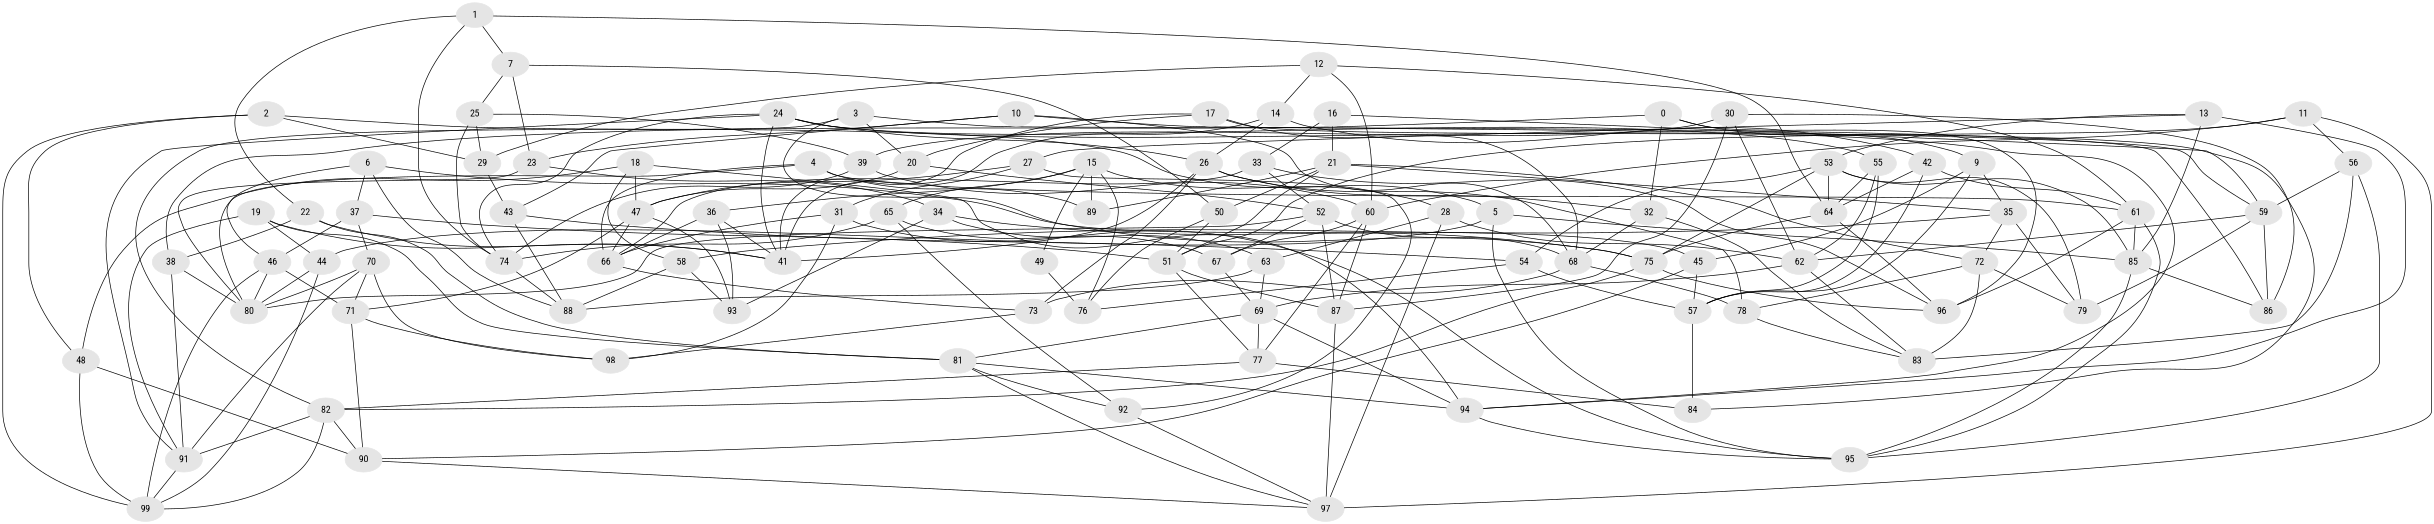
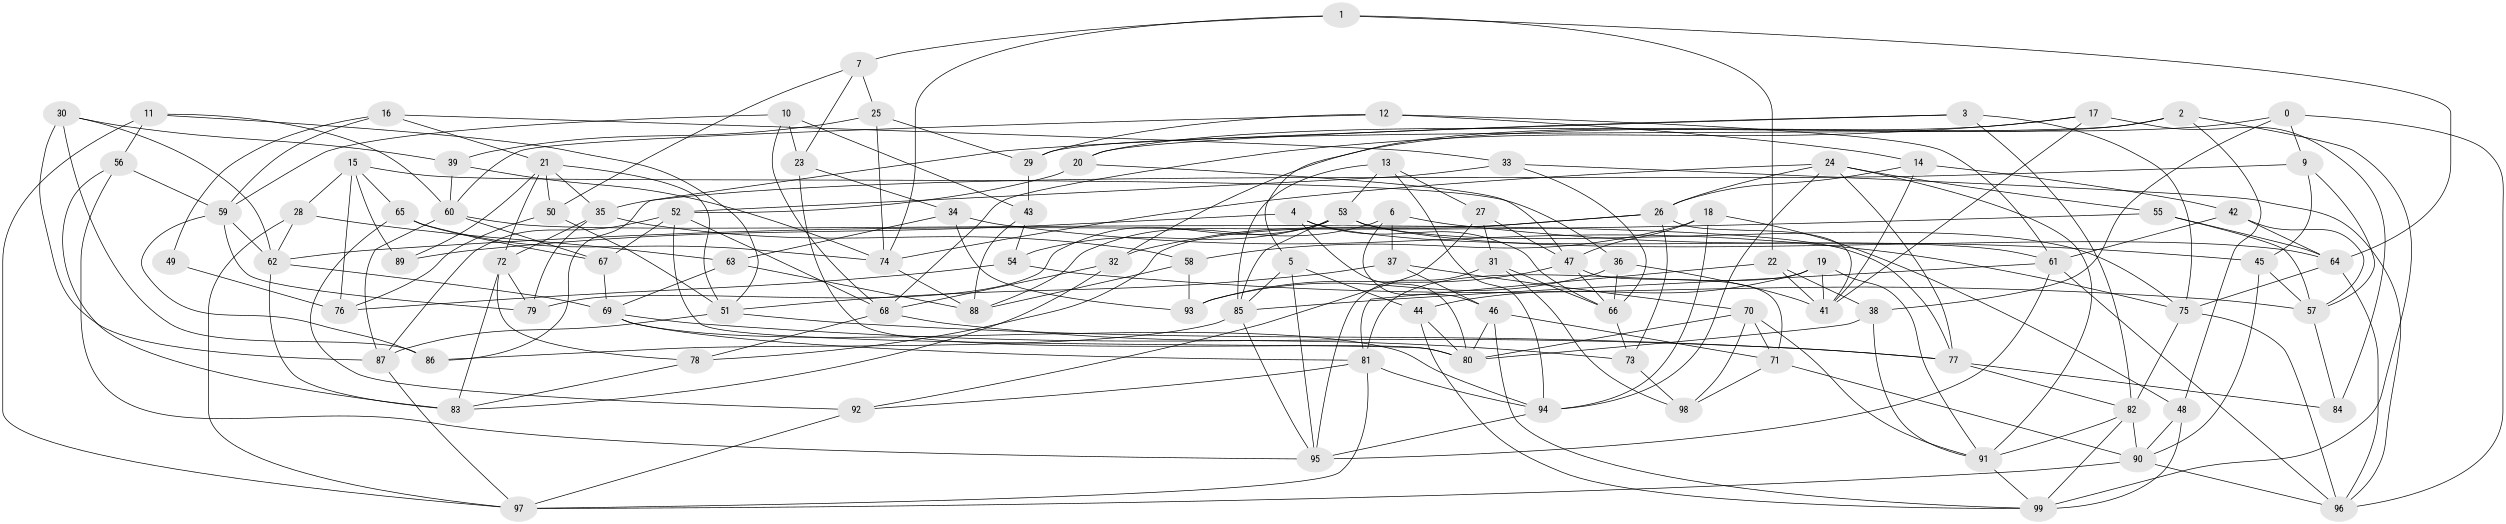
(761, 195) -> (1917, 261)
(1061, 211) -> (249, 154)
none -> (2238, 484)
